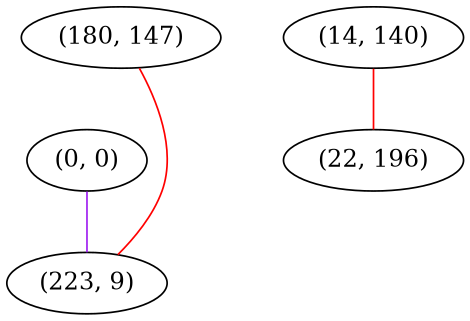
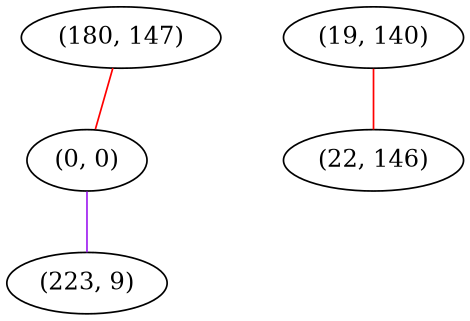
(374, 38) -> (374, 38)
(374, 160) -> (374, 160)
(167, 166) -> (104, 99)
